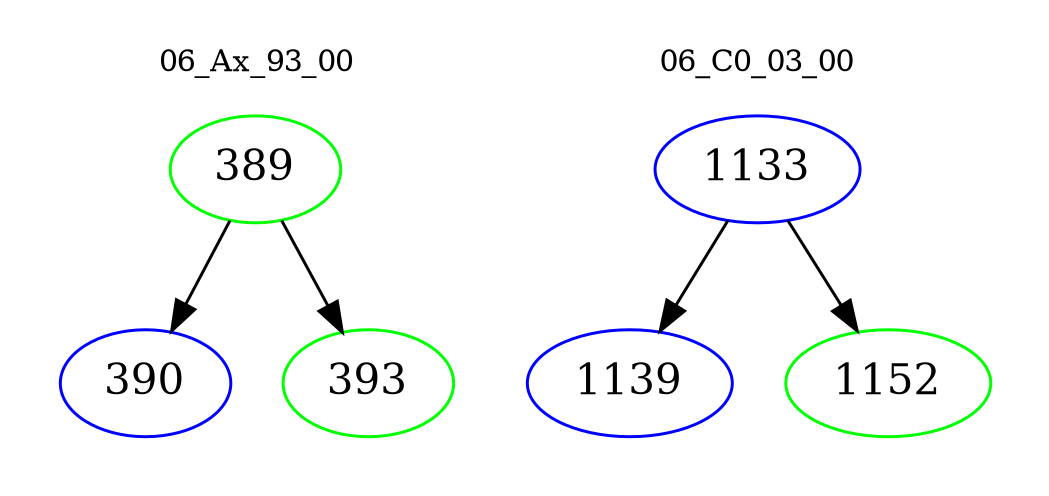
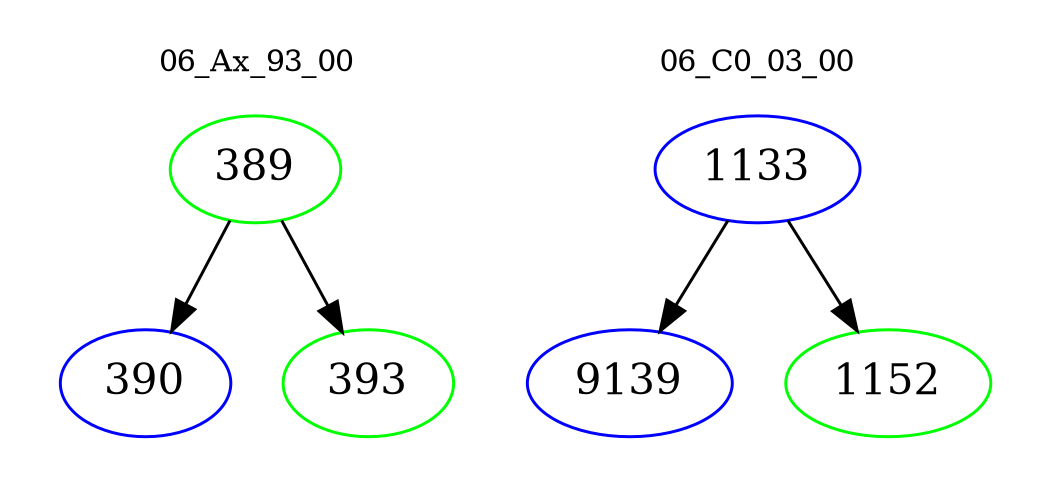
(630, 383) -> (630, 383)
